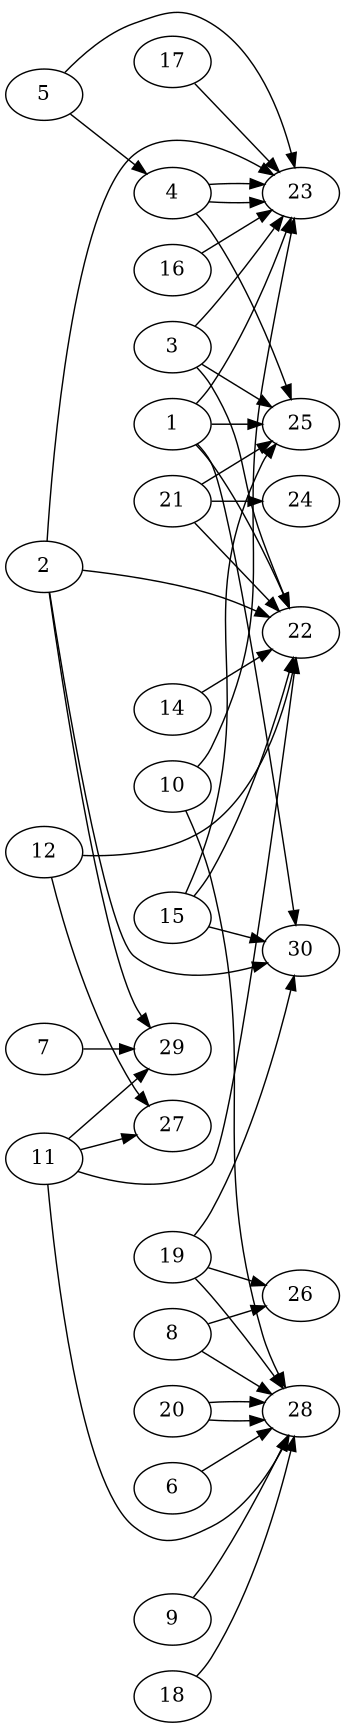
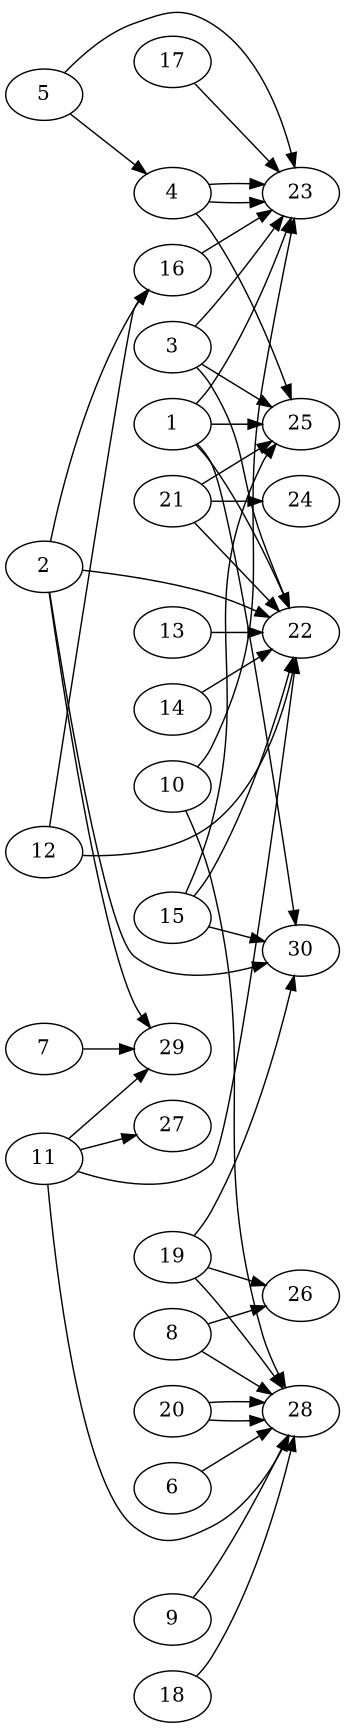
(82, 275) -> (85, 418)
none -> (173, 632)
(87, 990) -> (93, 550)
